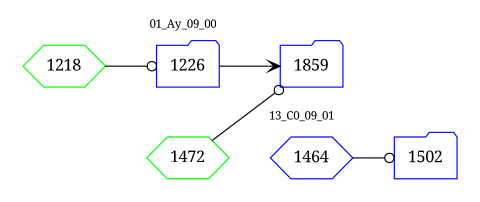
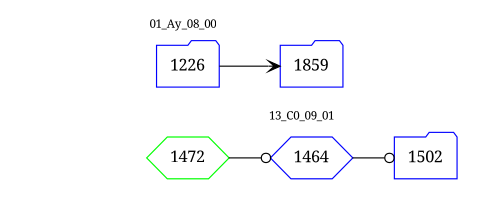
(183, 25) -> (183, 25)
(64, 66) -> none
(243, 117) -> (245, 158)
